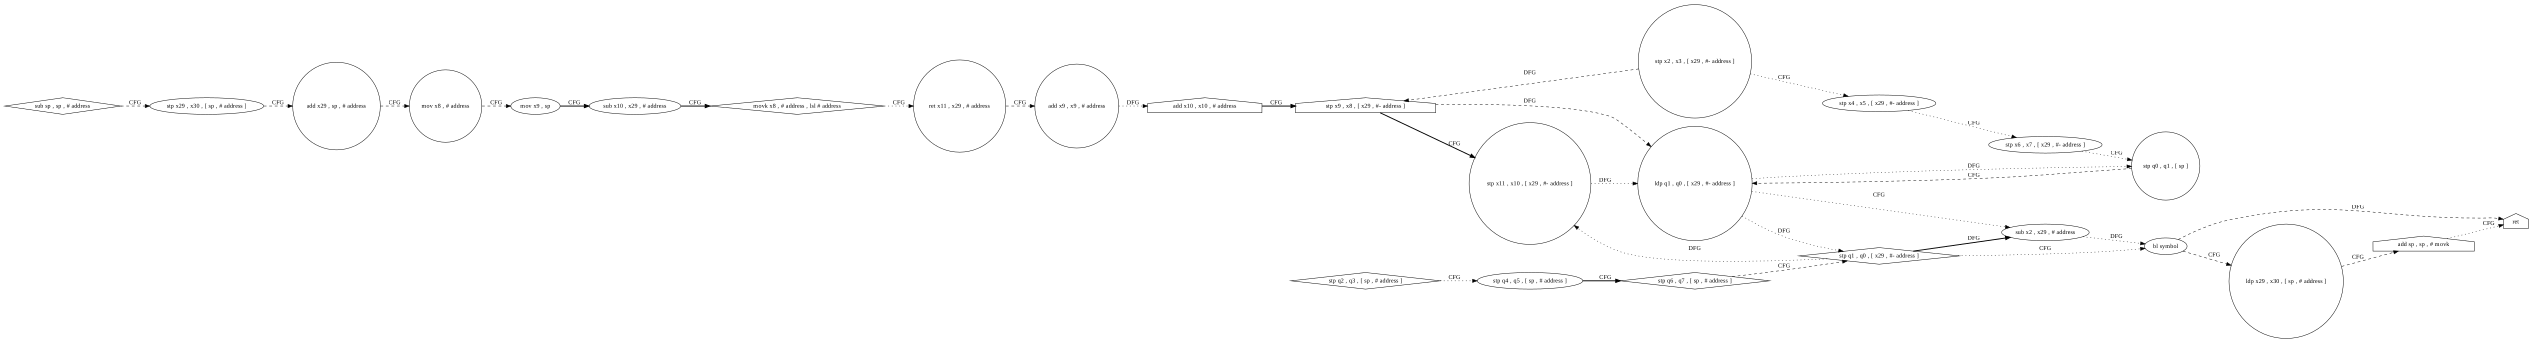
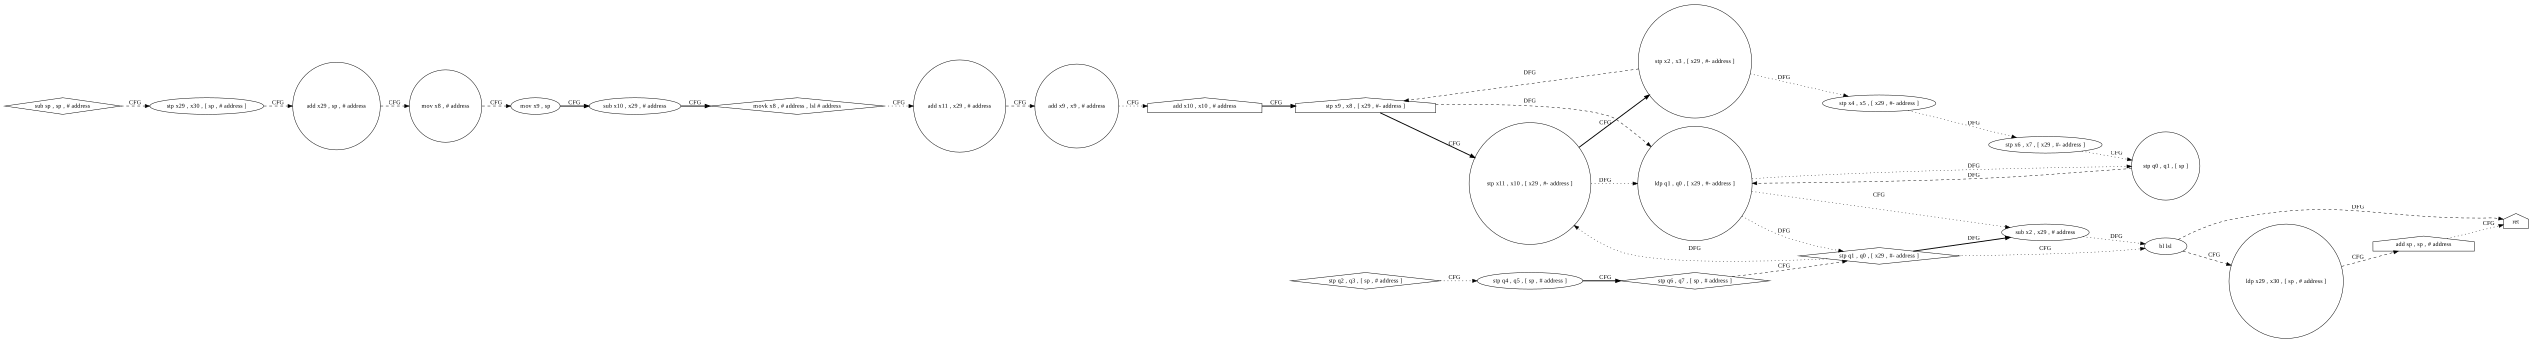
(1784, 77) -> (1784, 77)
(1133, 103) -> (1133, 103)
(960, 106) -> (960, 106)
none -> (1612, 123)
(1974, 123) -> (1974, 123)
(1974, 175) -> (1974, 175)
(2424, 244) -> (2424, 244)
(2166, 246) -> (2166, 246)
